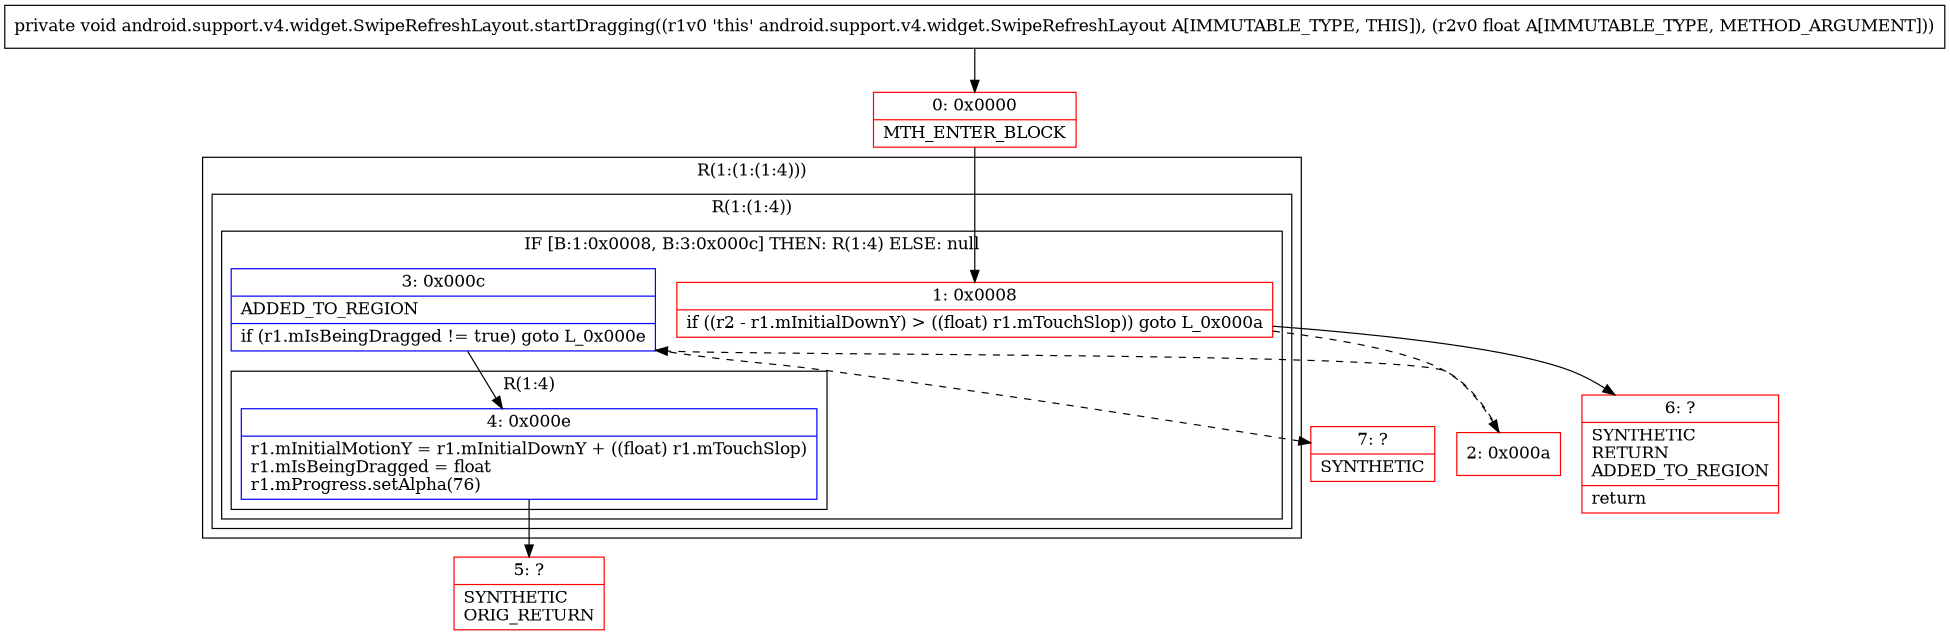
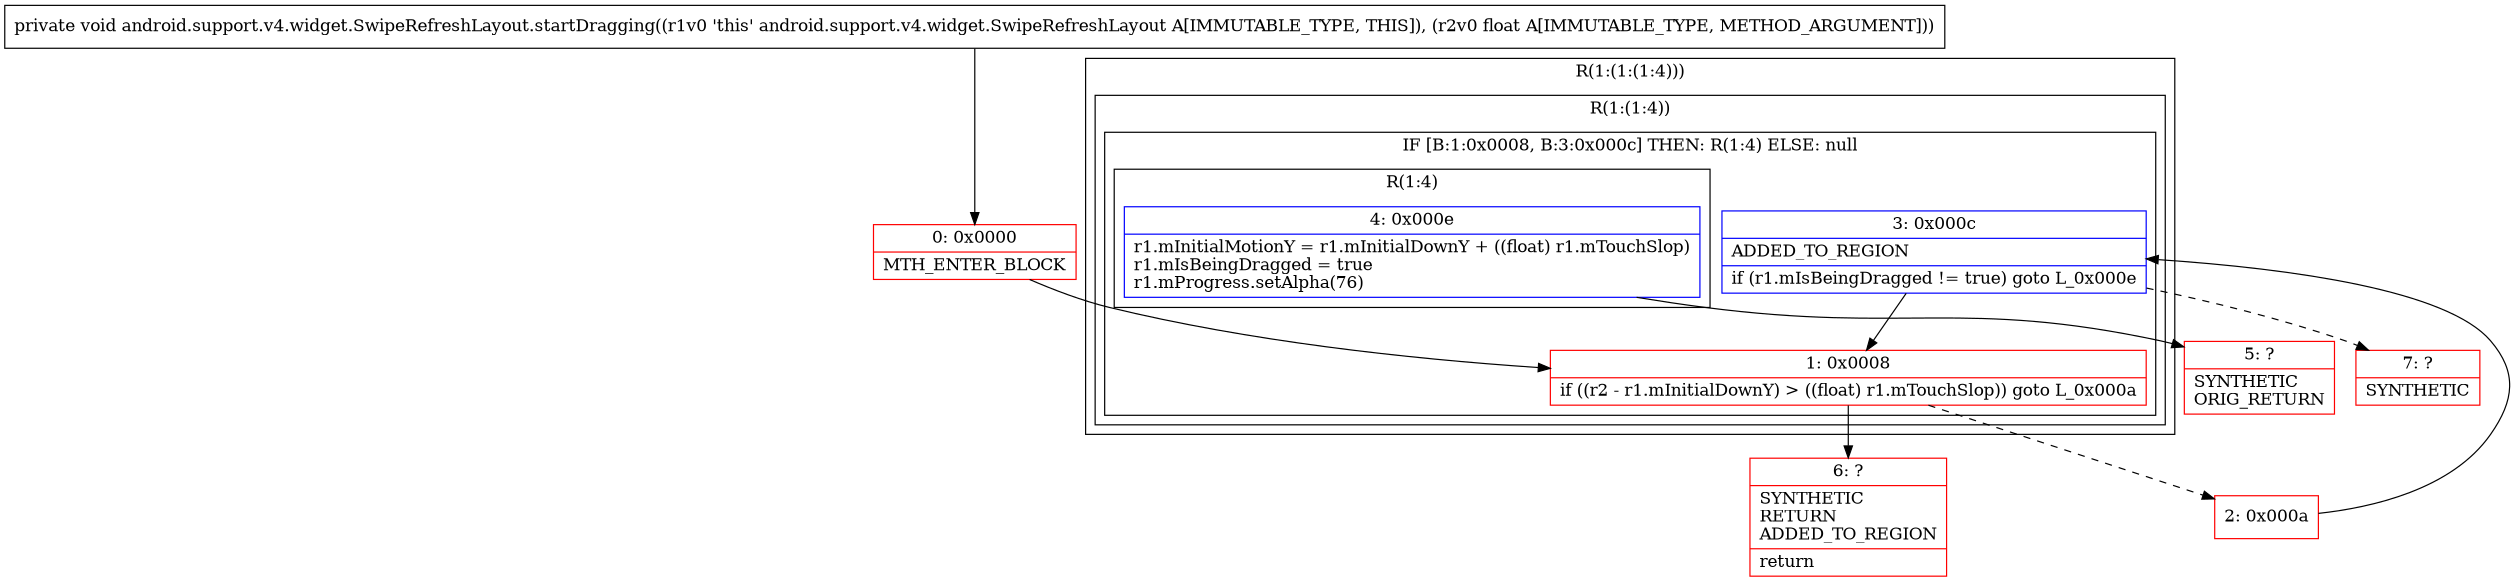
(1098, 356) -> (2472, 325)
(485, 379) -> (1894, 311)
(371, 467) -> (1254, 265)
